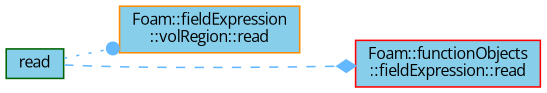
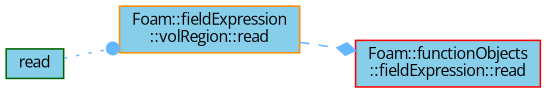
(201, 67) -> (318, 45)
